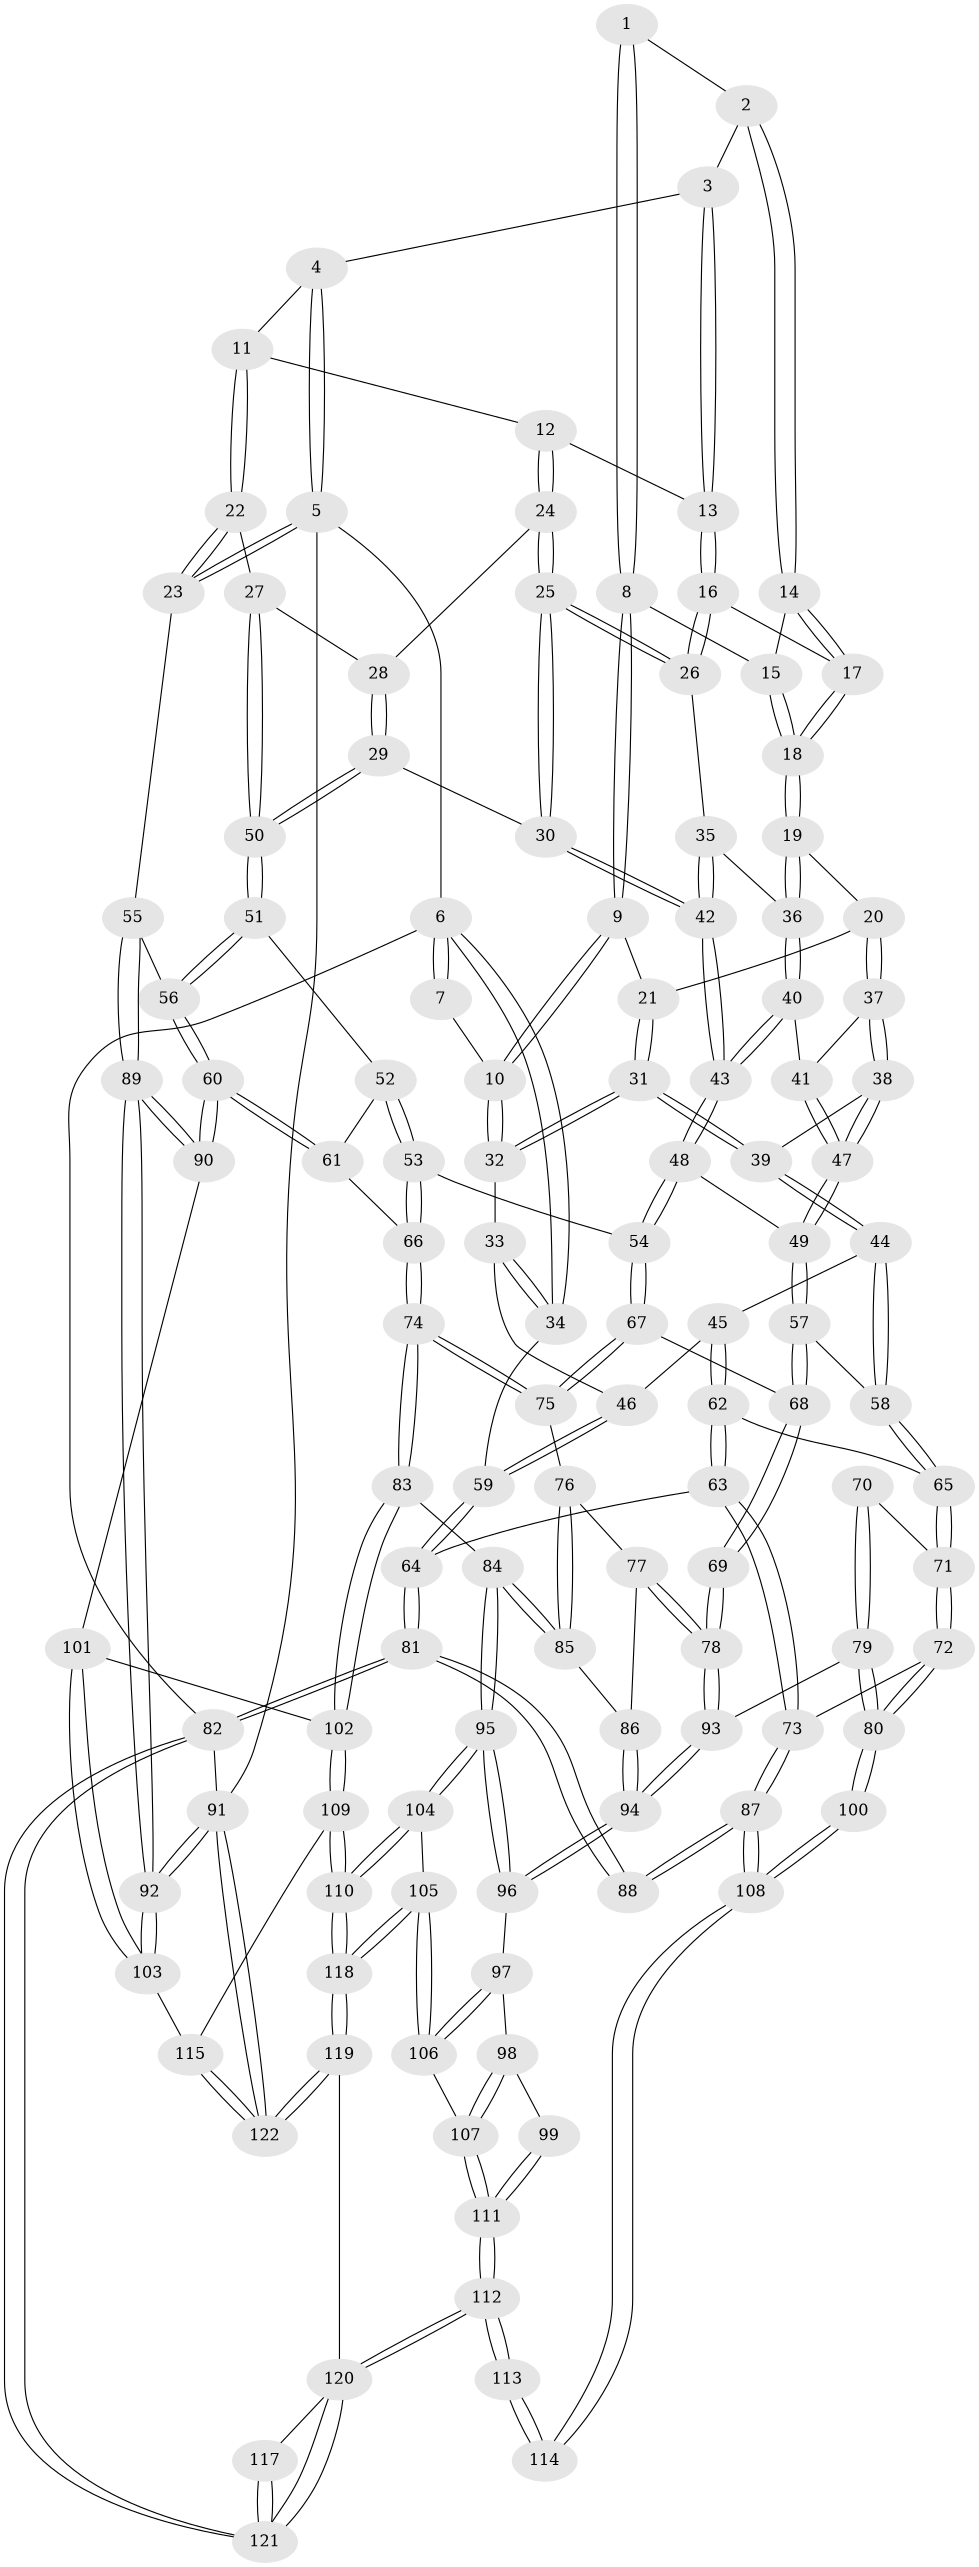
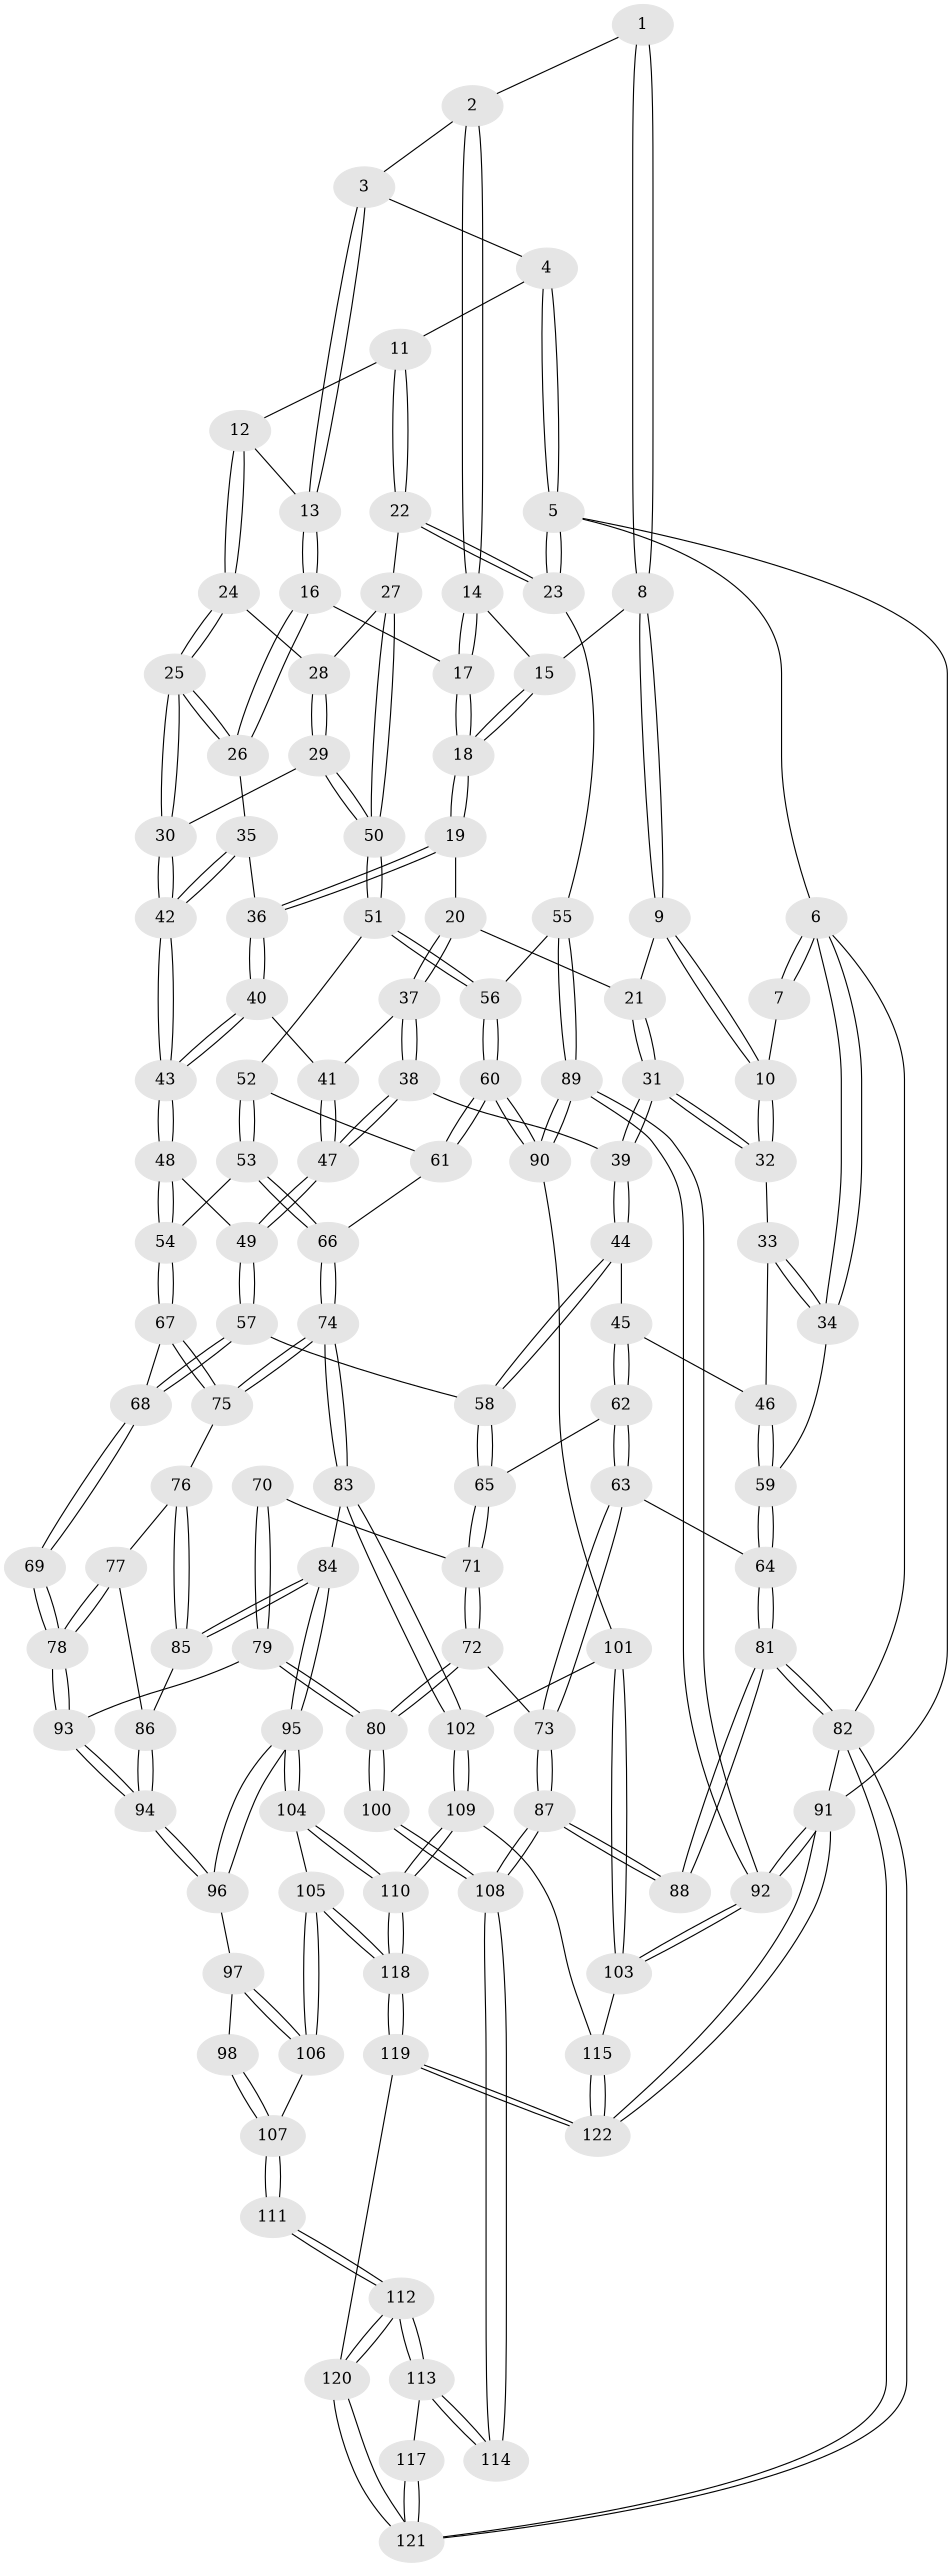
(549, 2136) -> none
(302, 2420) -> (417, 2420)
